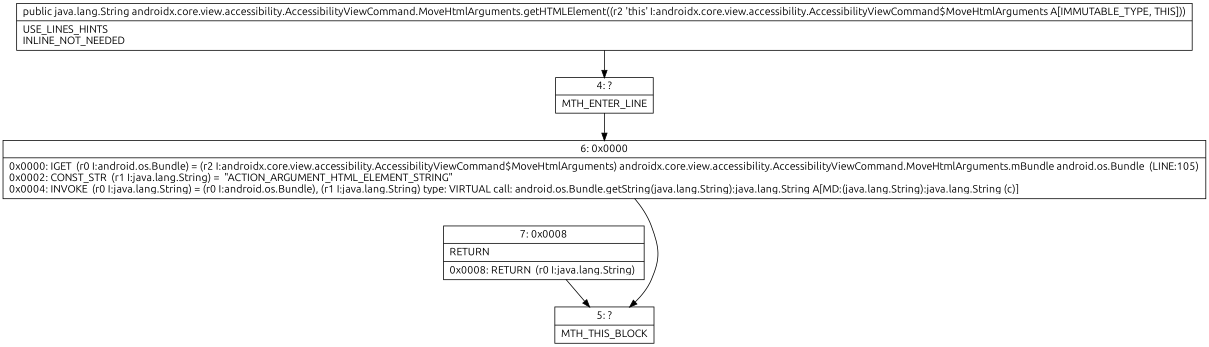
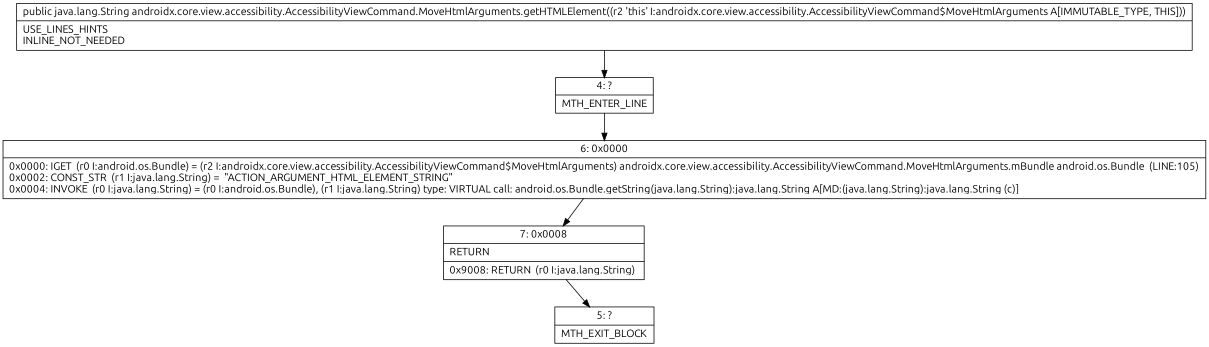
(658, 251) -> (576, 209)
(544, 270) -> (544, 270)
(604, 334) -> (604, 334)
